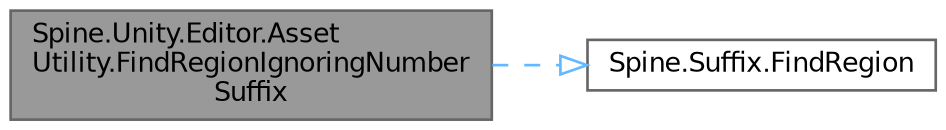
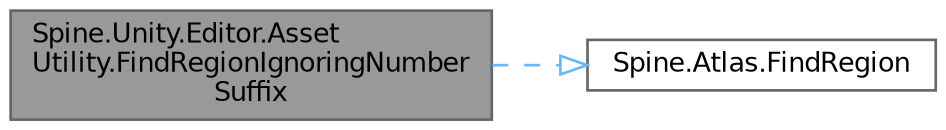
(762, 65) -> (762, 65)
